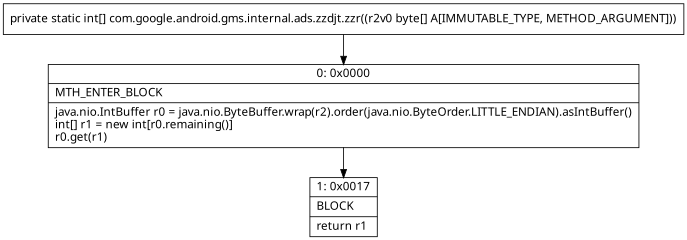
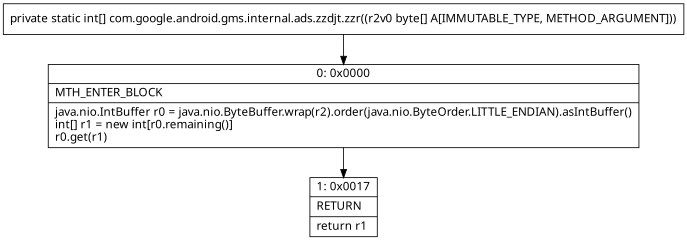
(336, 206) -> (339, 206)
